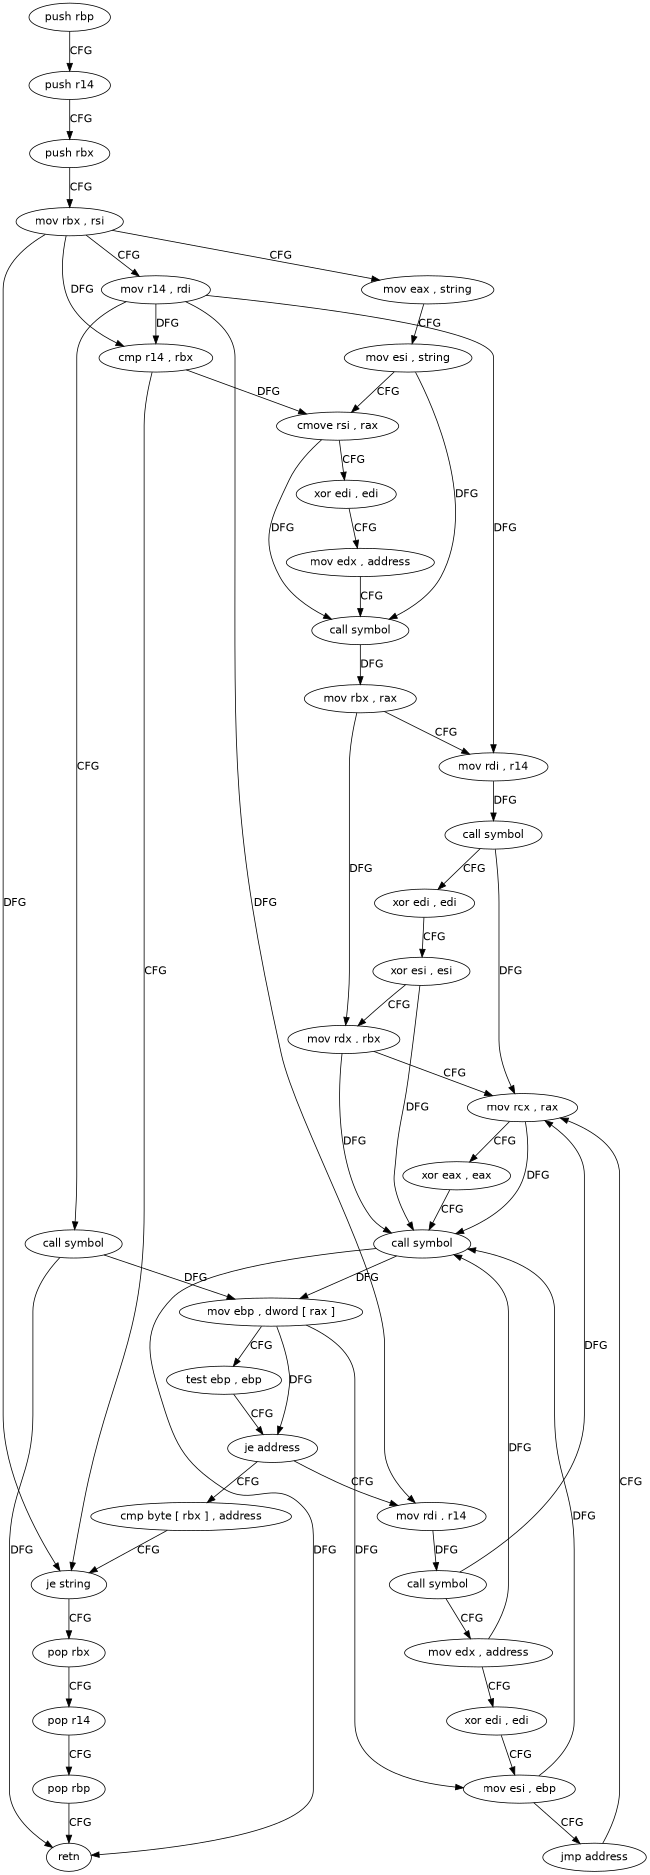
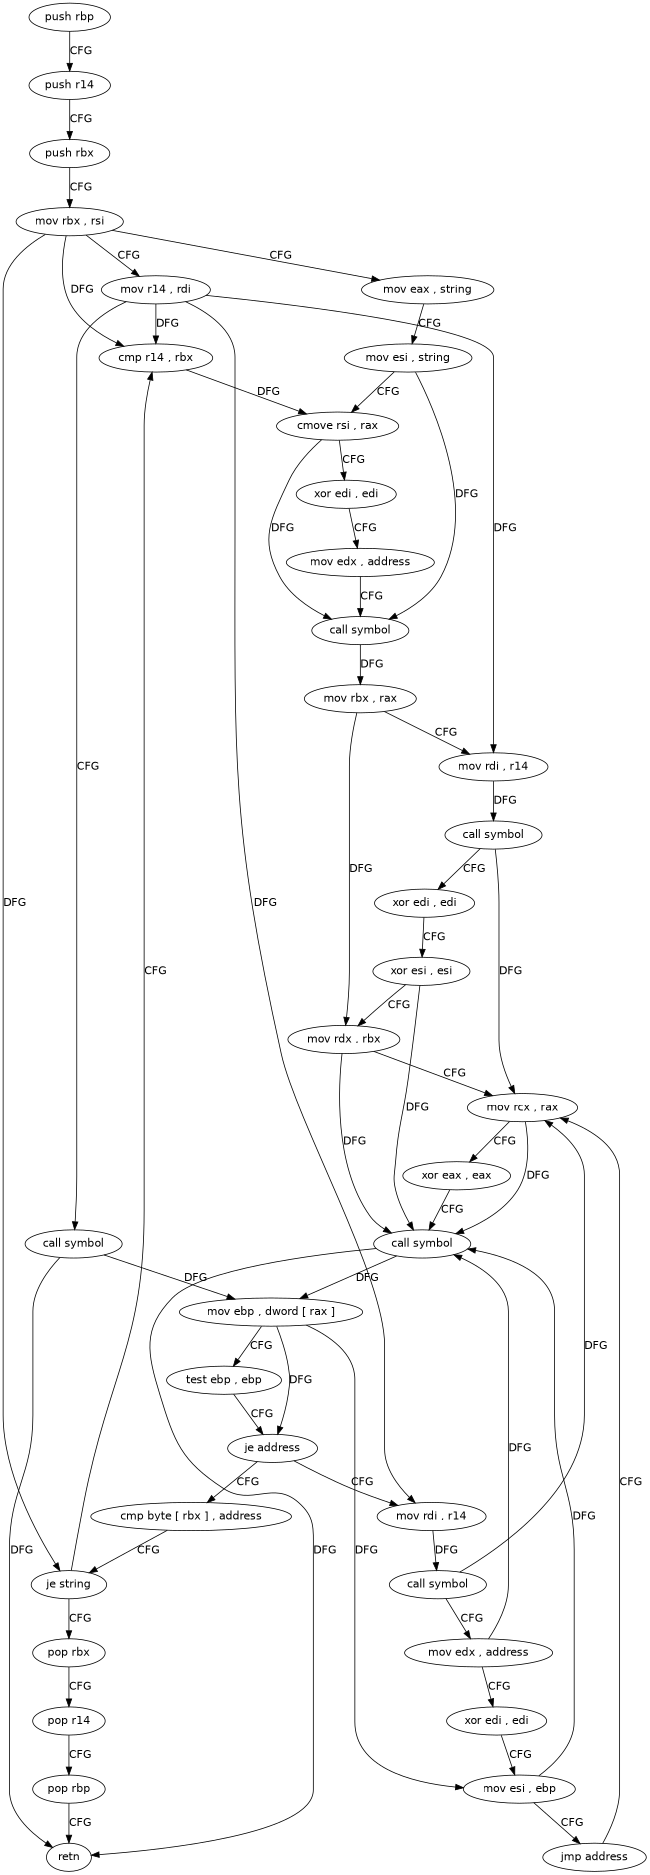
(144, 971) -> (144, 979)
